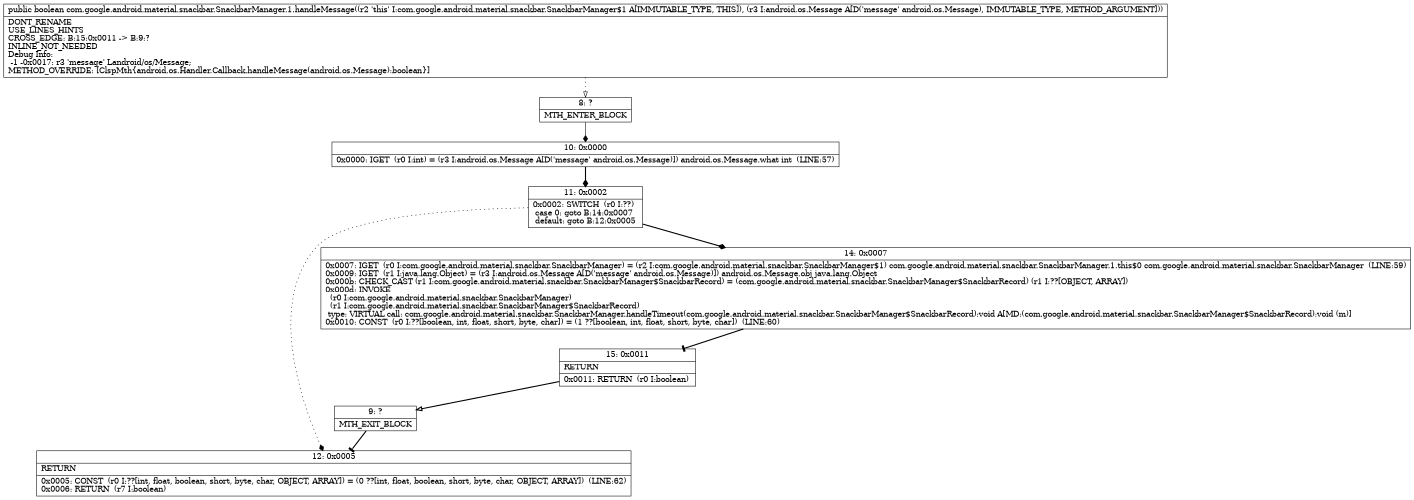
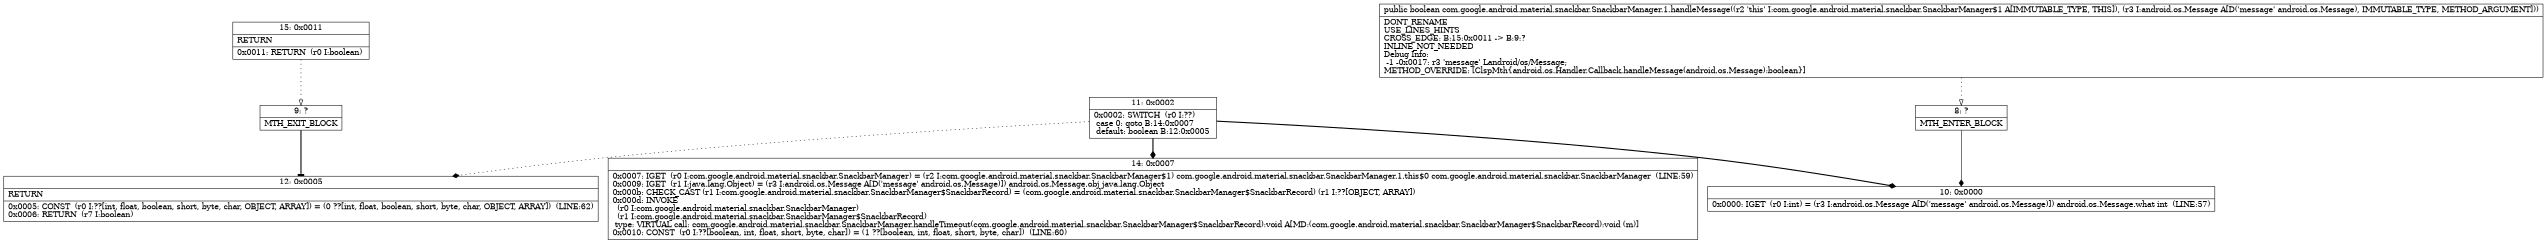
(586, 174) -> (1554, 143)
(586, 221) -> (1153, 132)
(714, 339) -> none
(491, 395) -> (301, 80)
